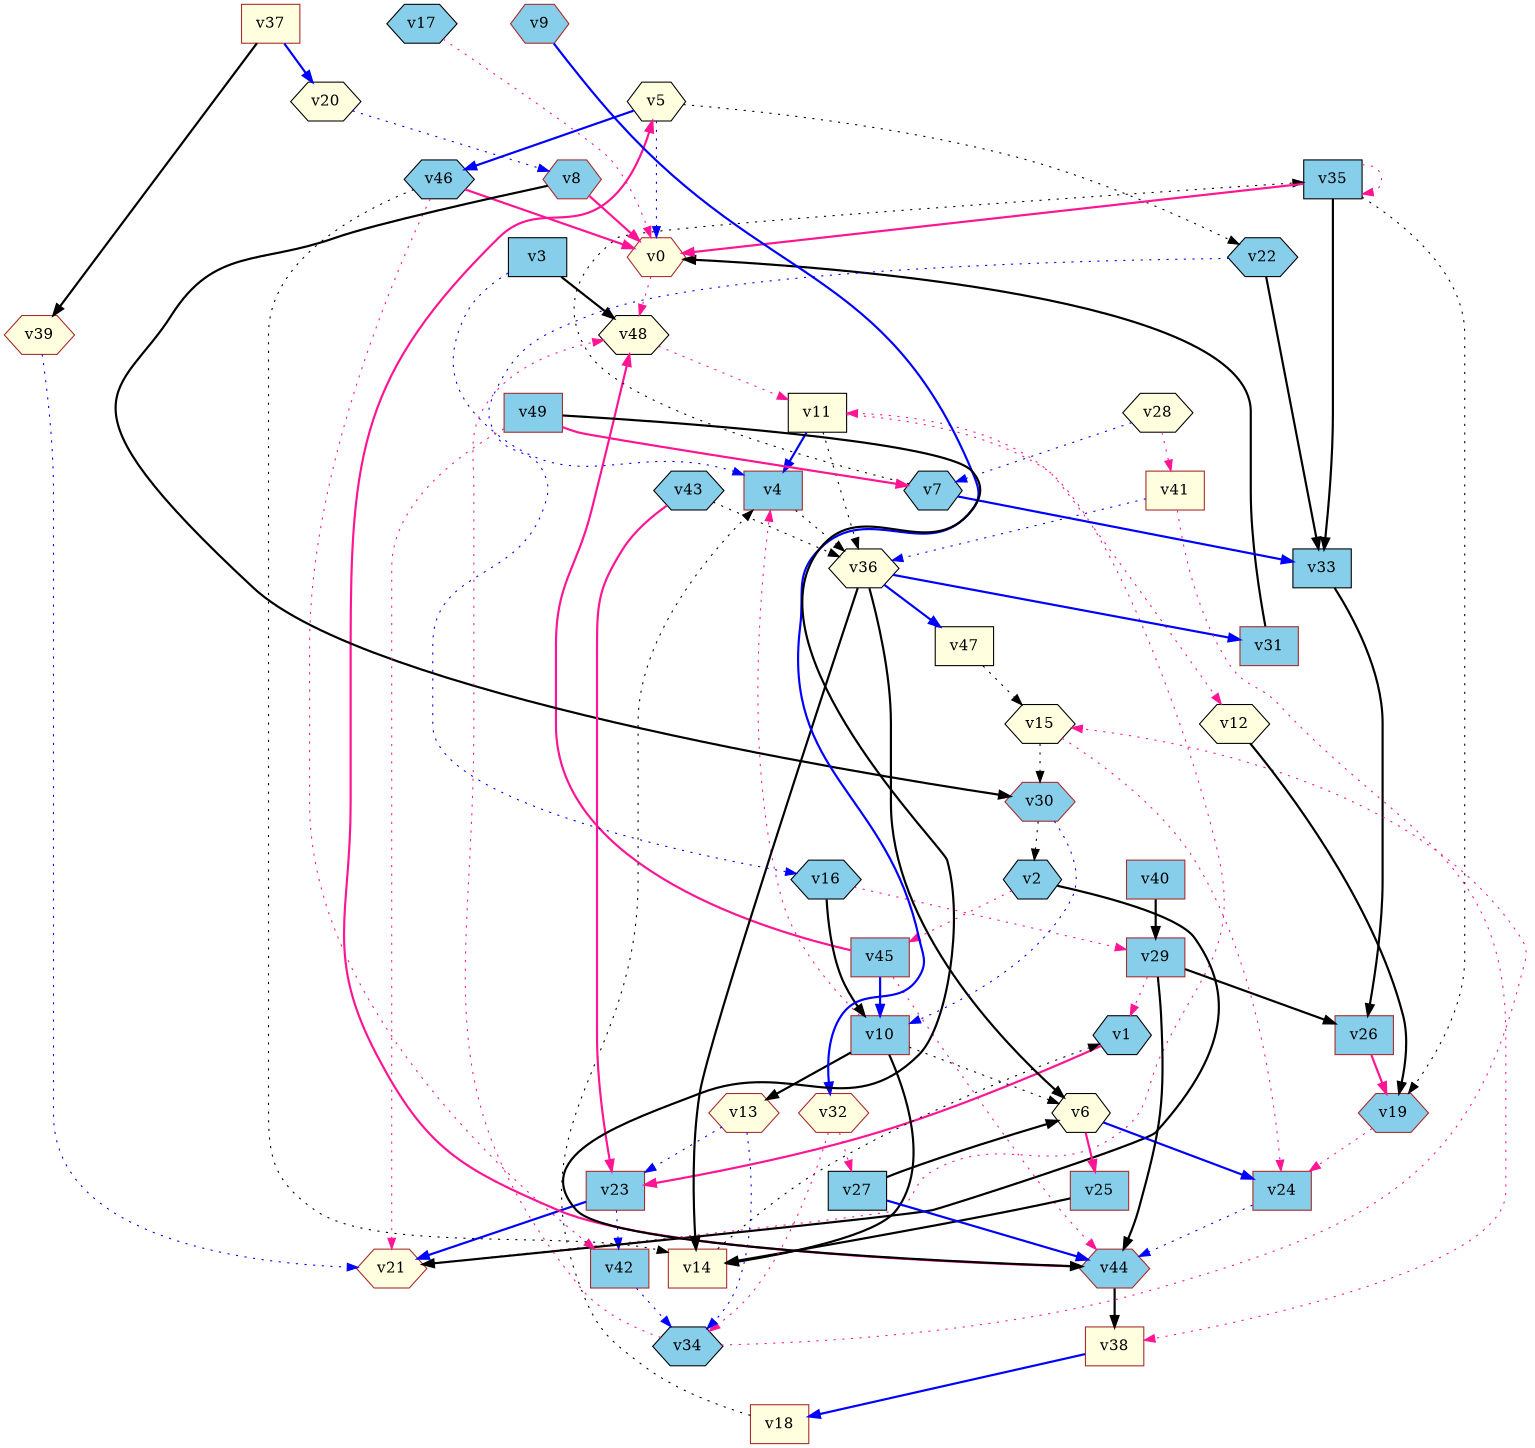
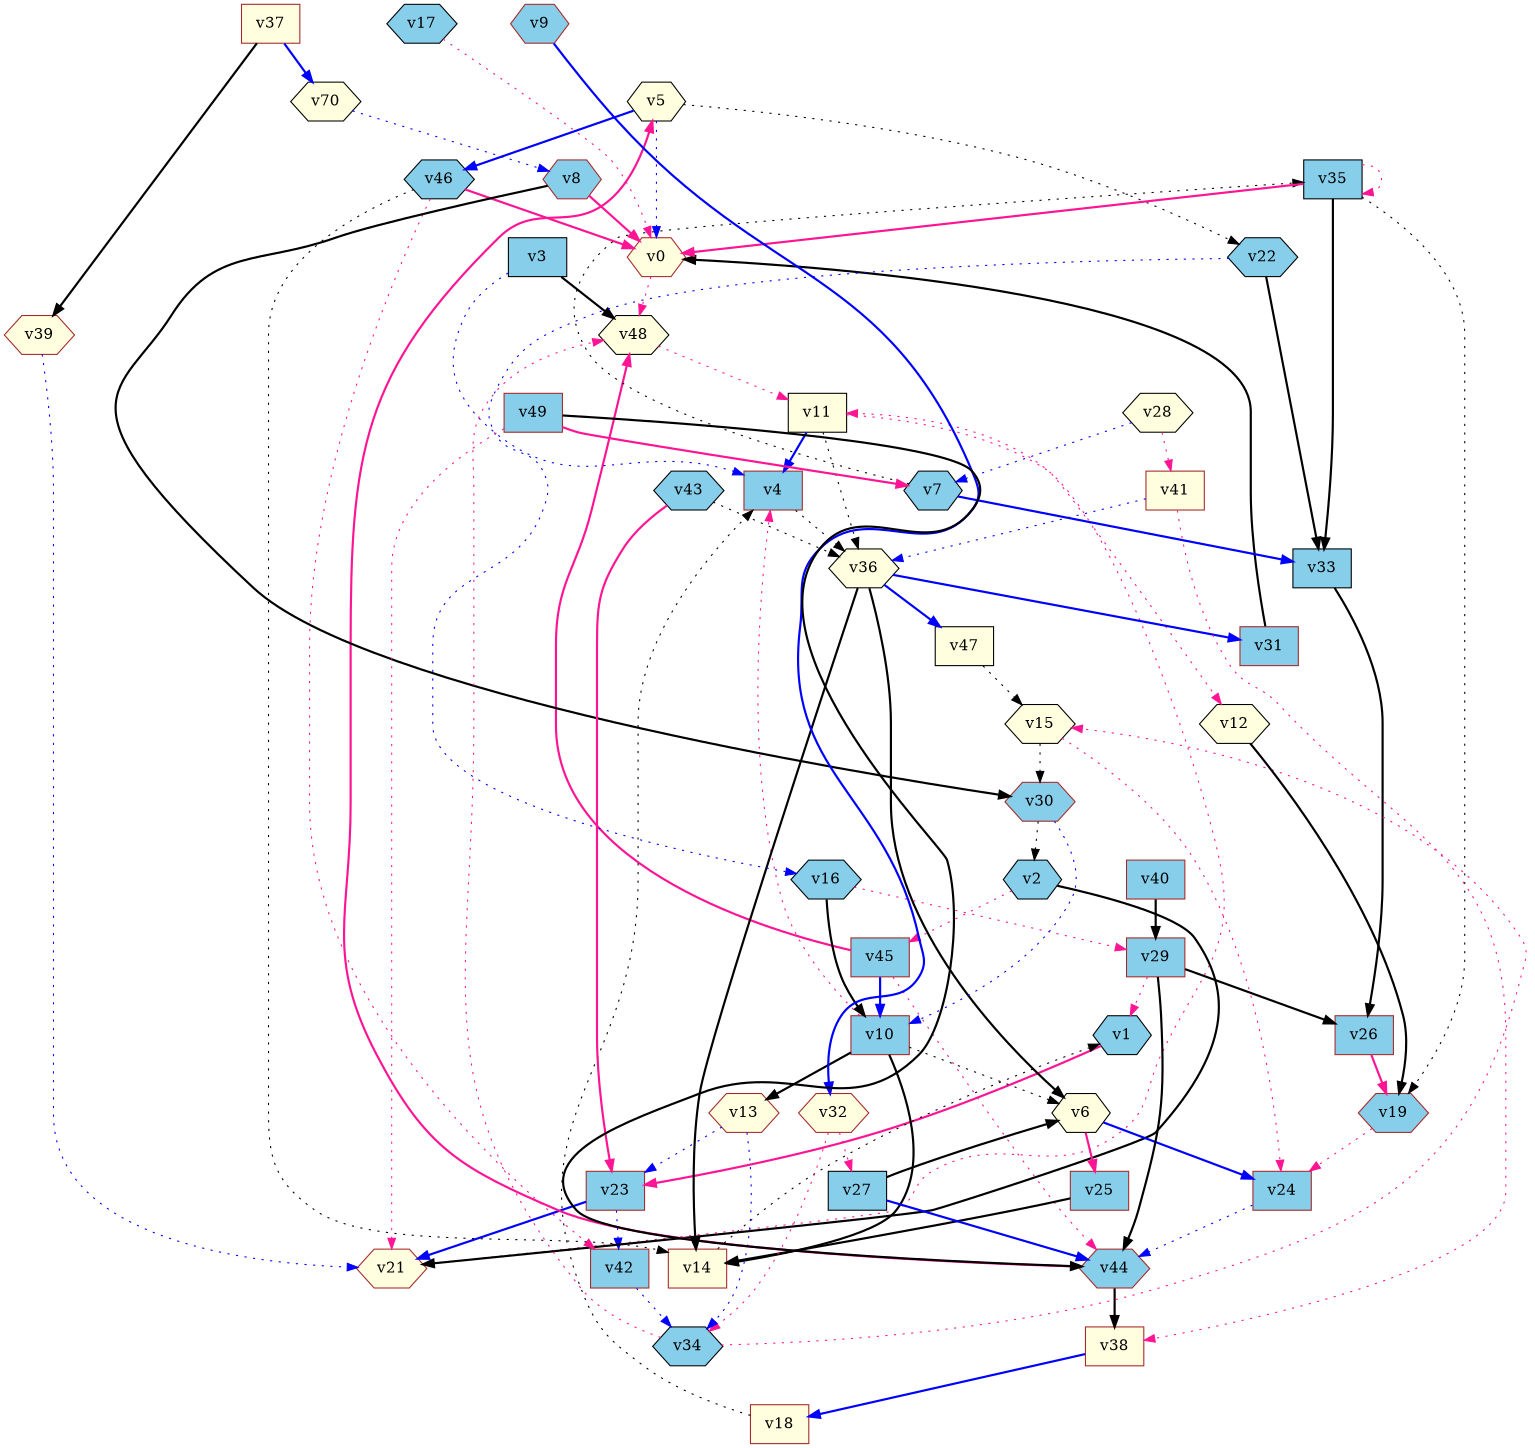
(326, 102) -> (326, 102)
